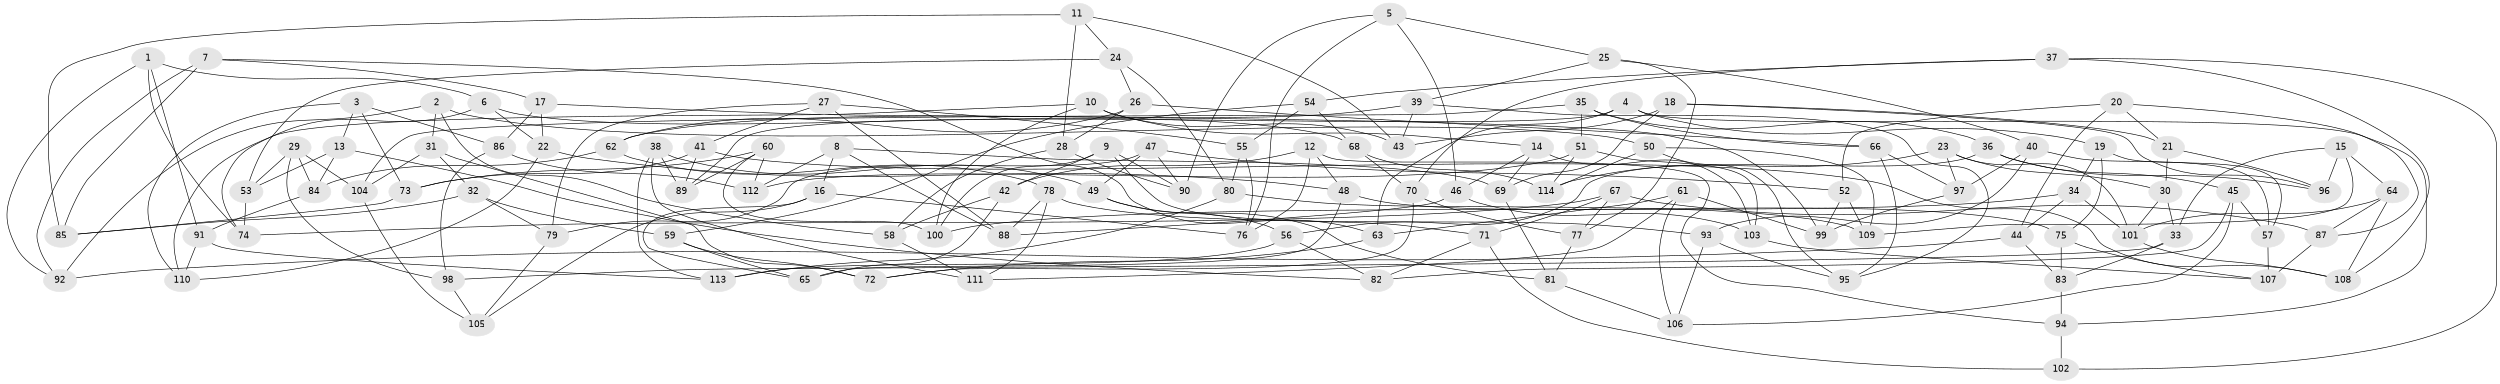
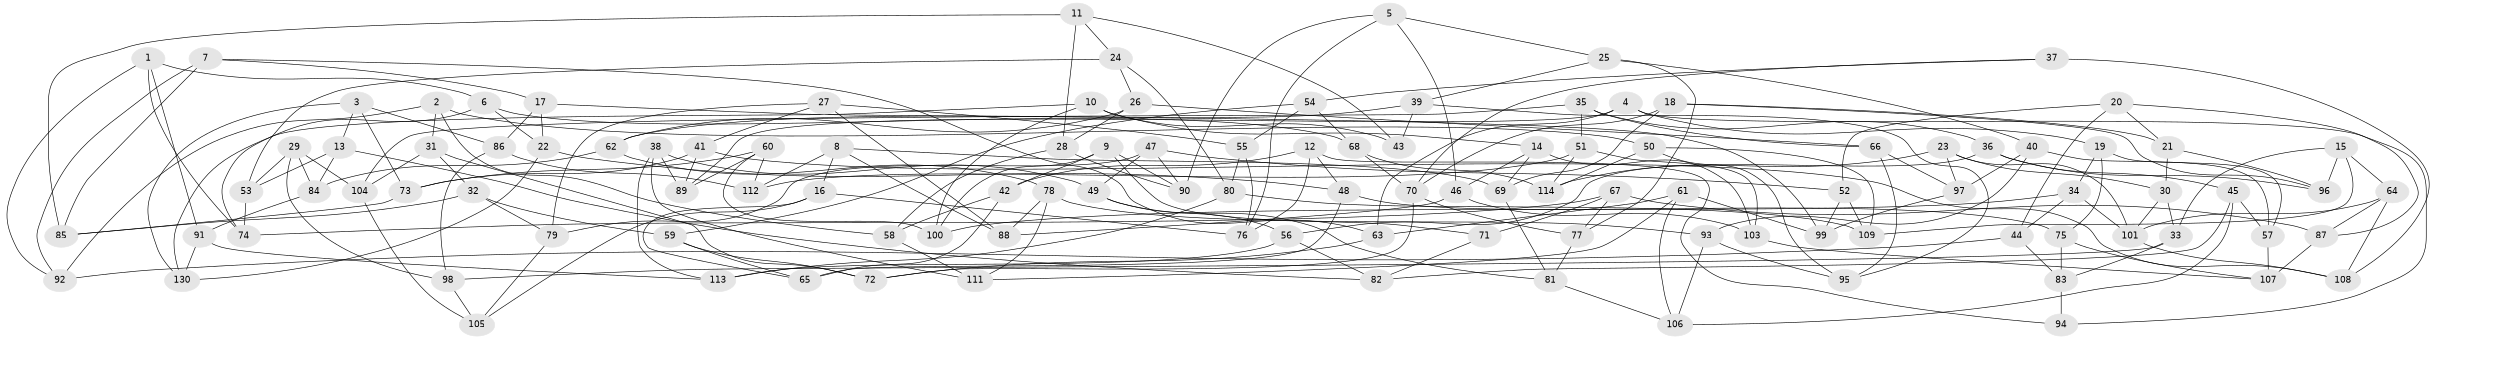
(1500, 133) -> (1517, 136)
(182, 281) -> (182, 281)
(2061, 369) -> none
